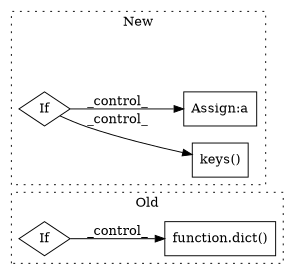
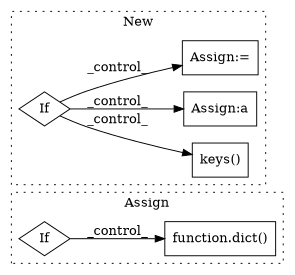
none -> (220, 58)
(147, 203) -> (147, 203)
